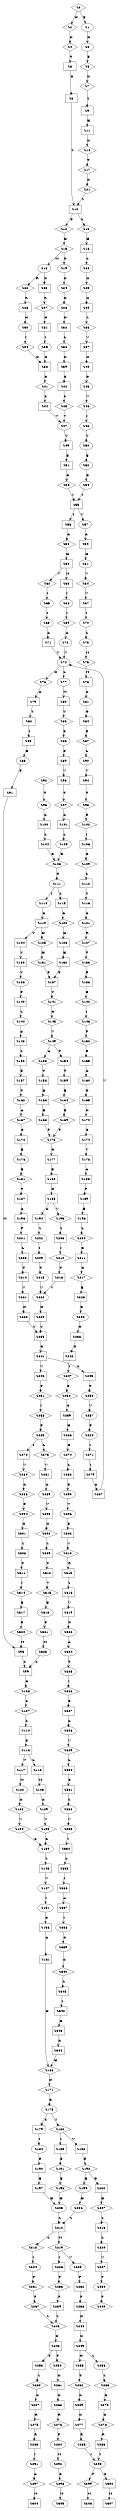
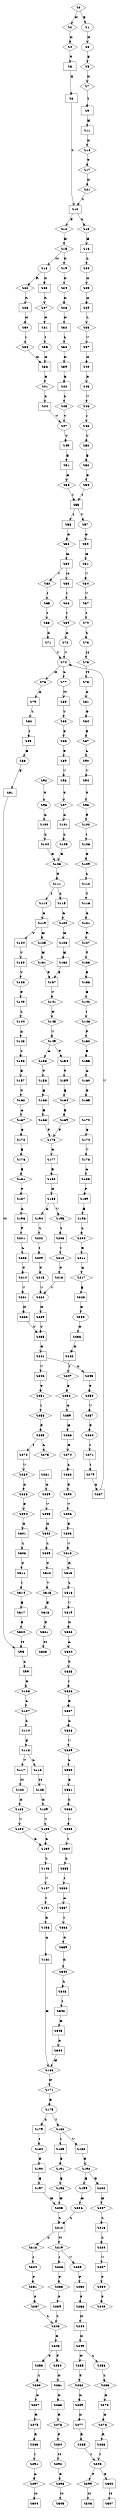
(86, 1109) -> none
(45, 1464) -> none
(36, 1661) -> none
